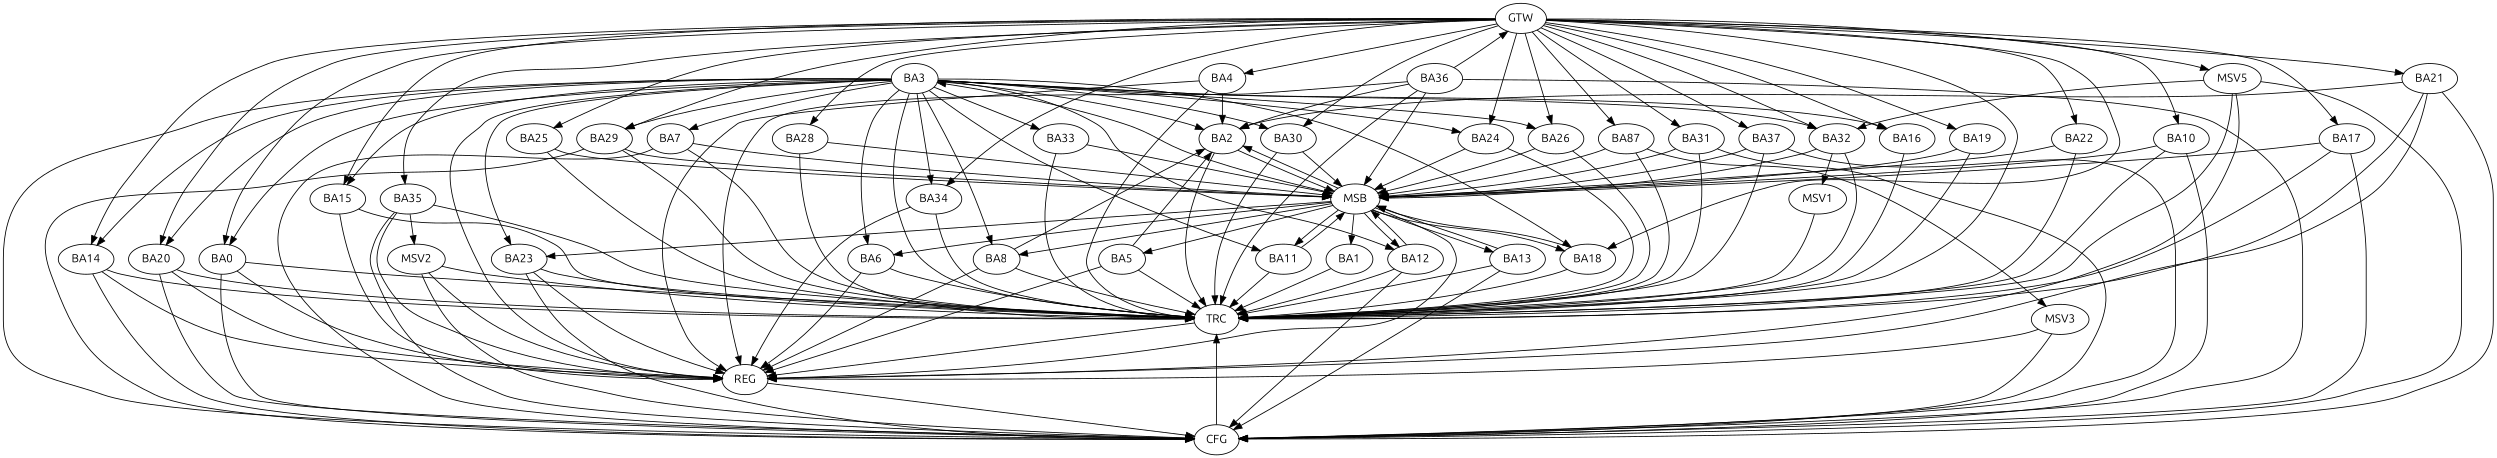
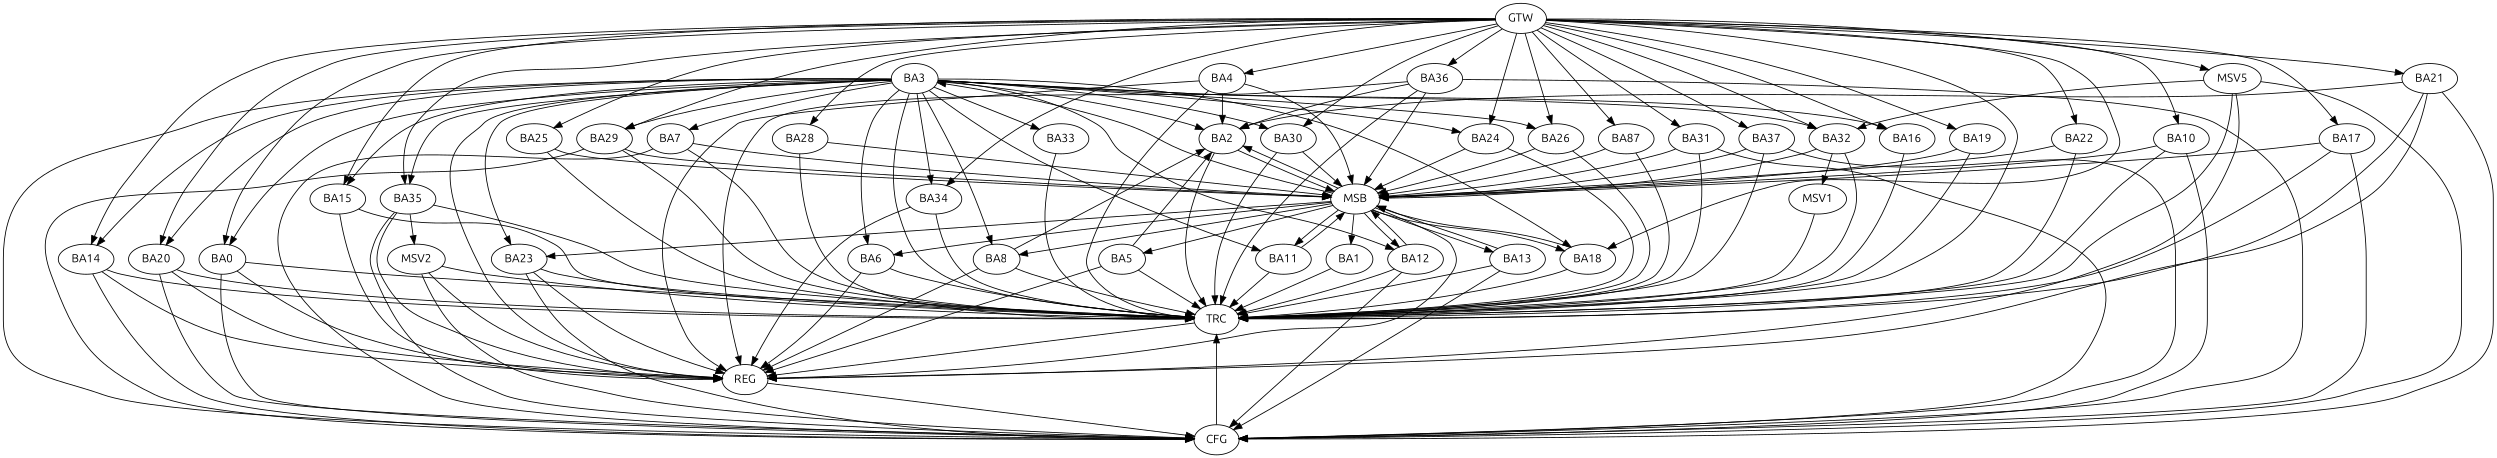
(1478, 52) -> (1479, 44)
none -> (506, 107)
(1193, 166) -> (1330, 132)
(2060, 319) -> none
